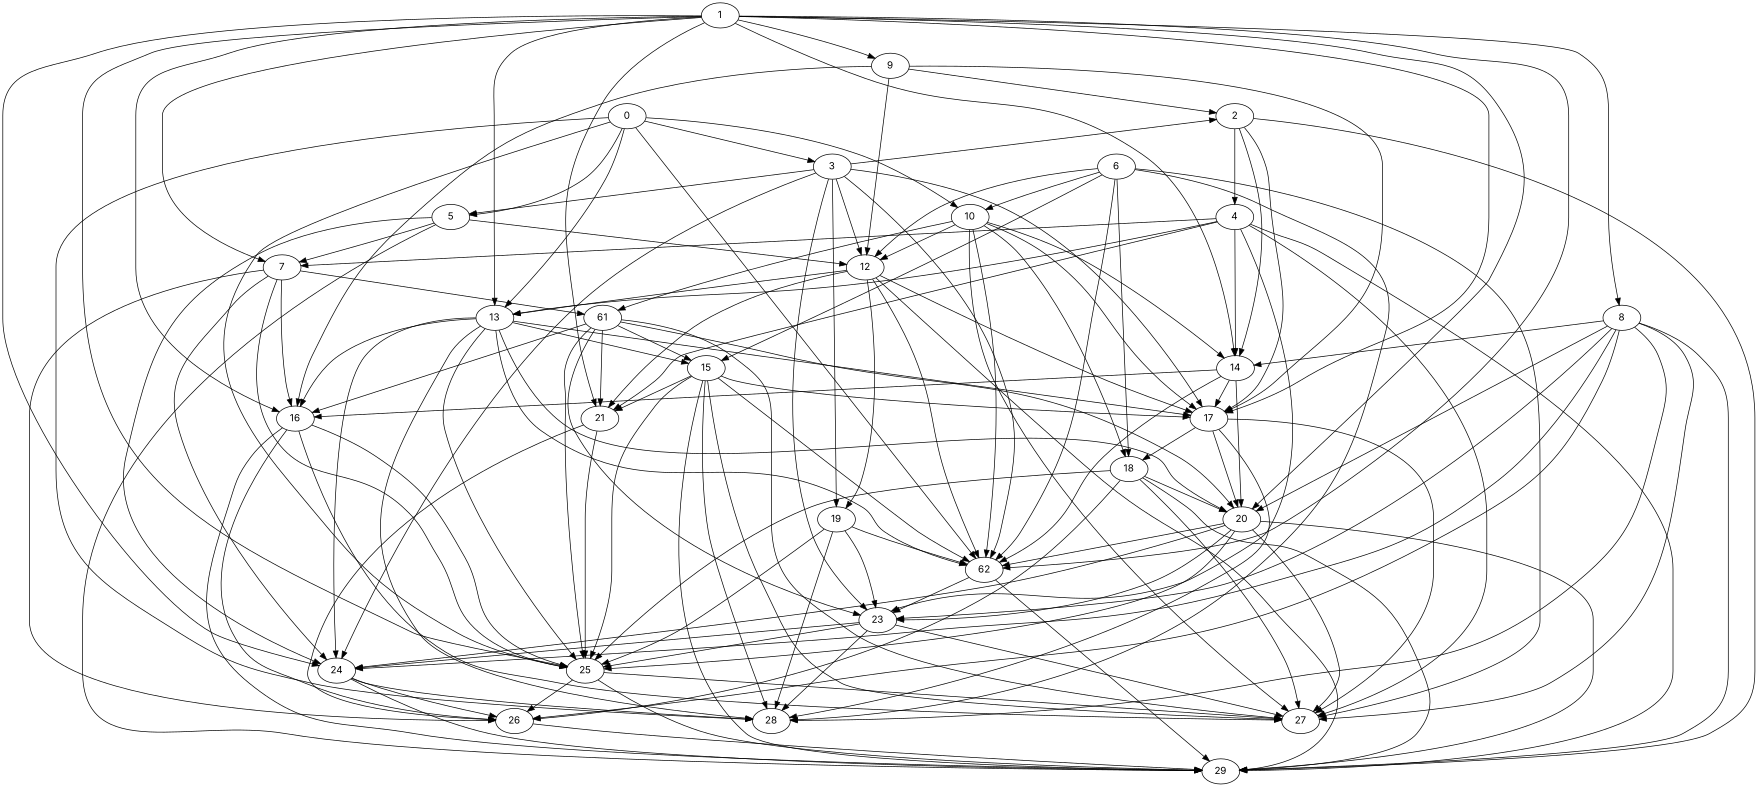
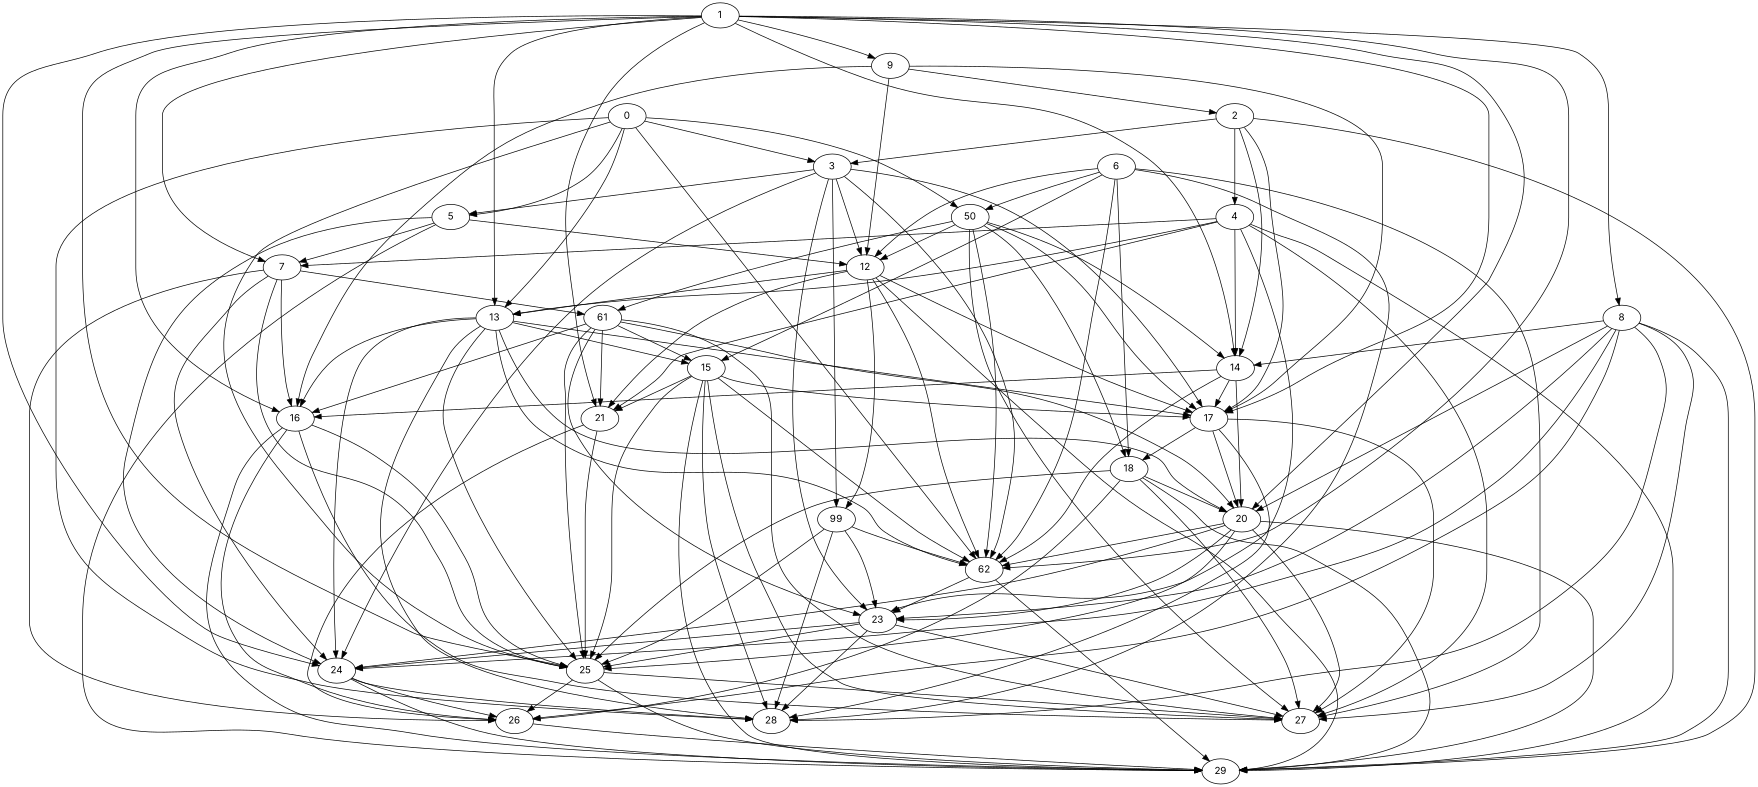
(1030, 142) -> (1037, 140)
(970, 217) -> (970, 217)
(836, 519) -> (836, 519)
